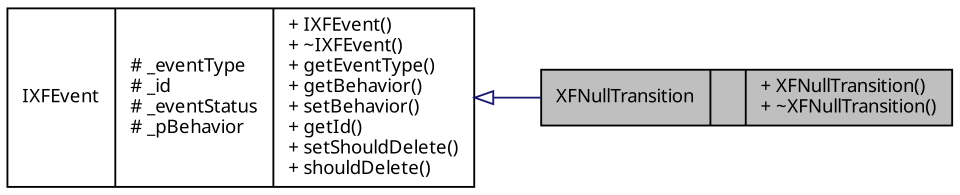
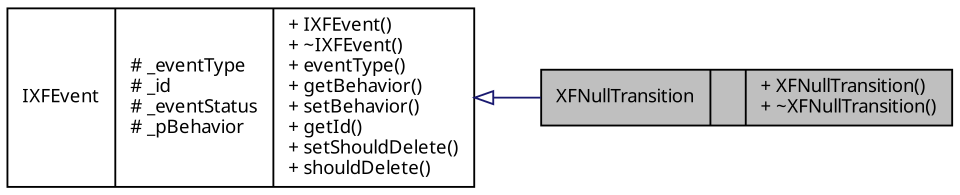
(362, 66) -> (348, 66)
